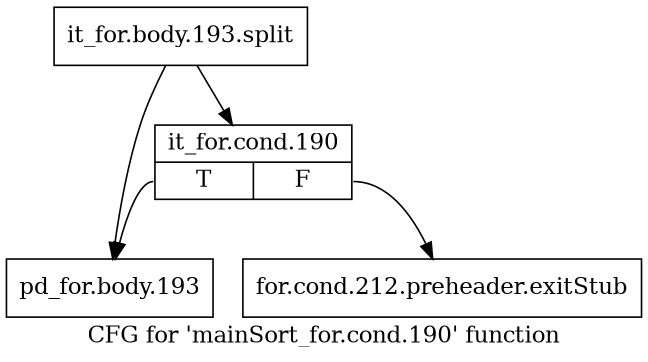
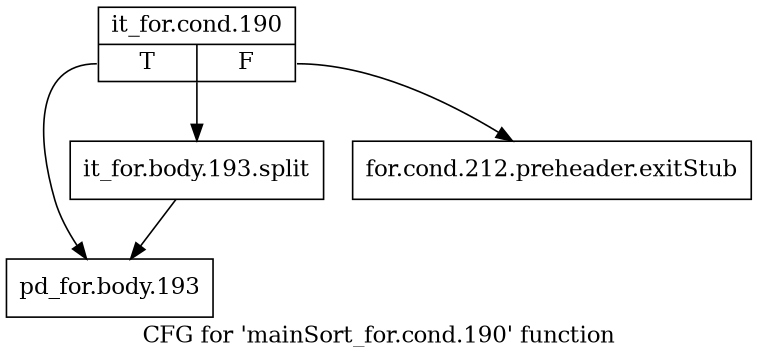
(211, 88) -> (197, 103)
